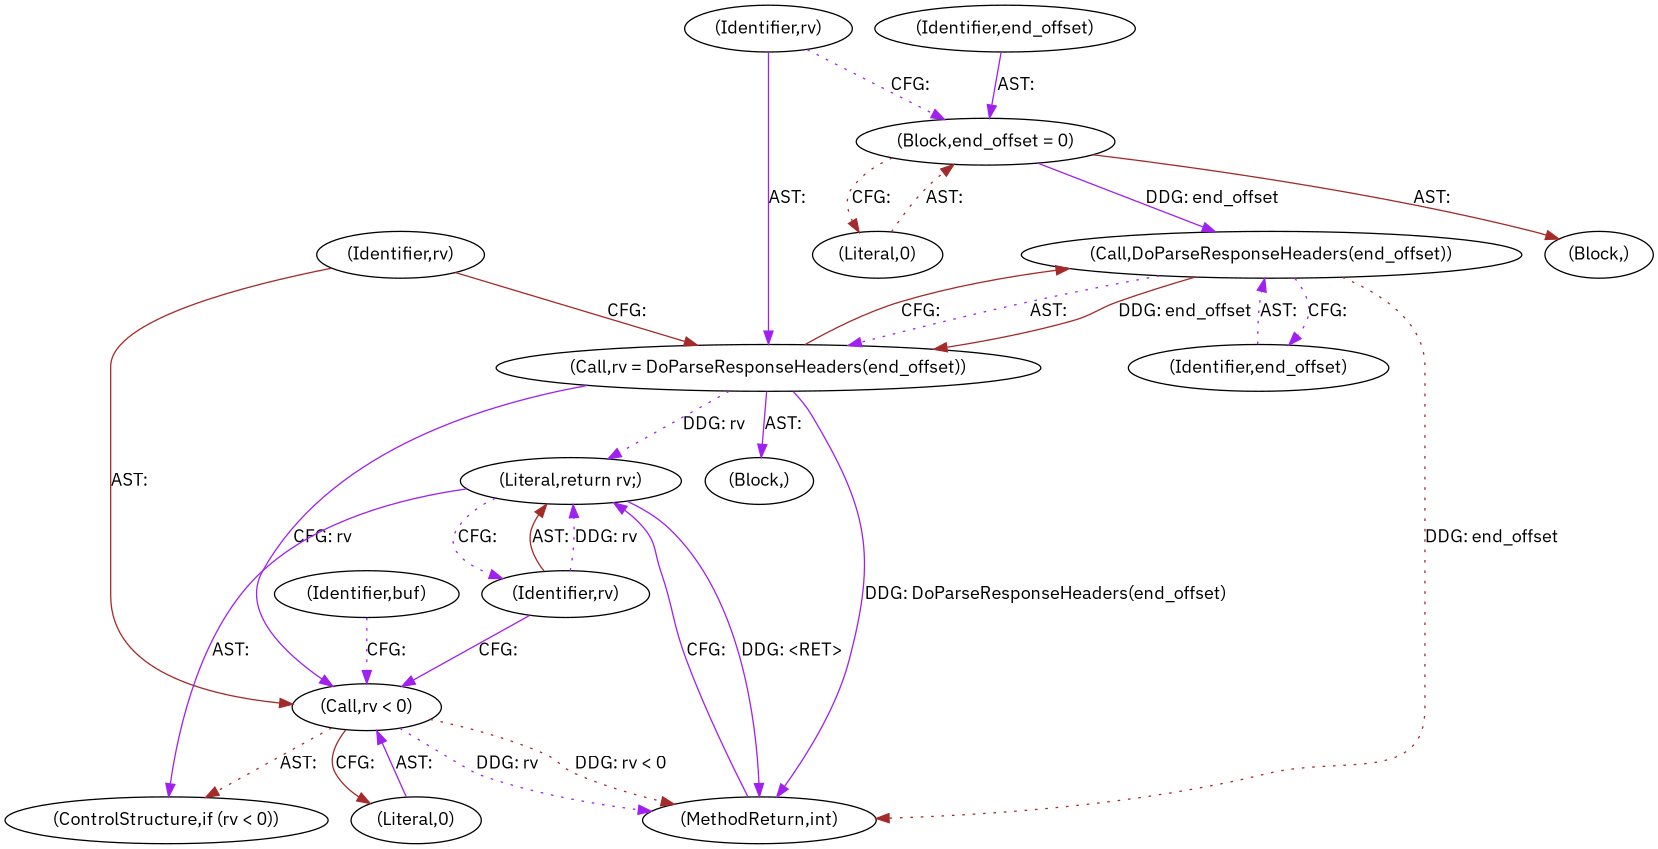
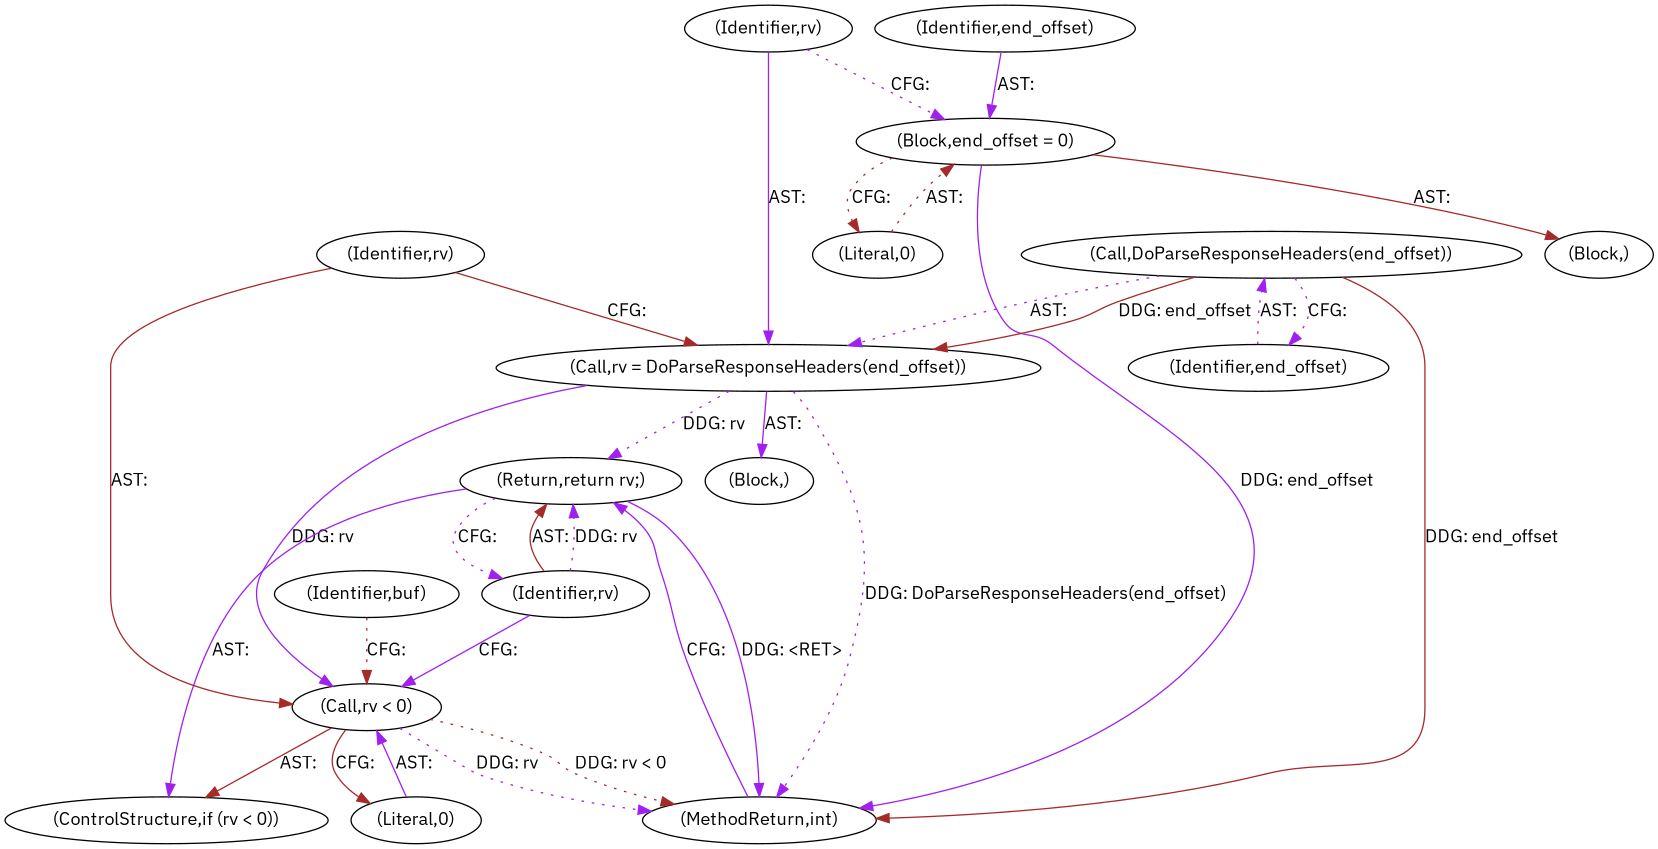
(1120, 195) -> (1253, 538)
(926, 295) -> none
(571, 481) -> (571, 481)
(323, 538) -> (323, 538)
(863, 589) -> (863, 589)
(367, 644) -> (367, 644)
(1404, 752) -> (1404, 752)
(274, 760) -> (274, 760)
